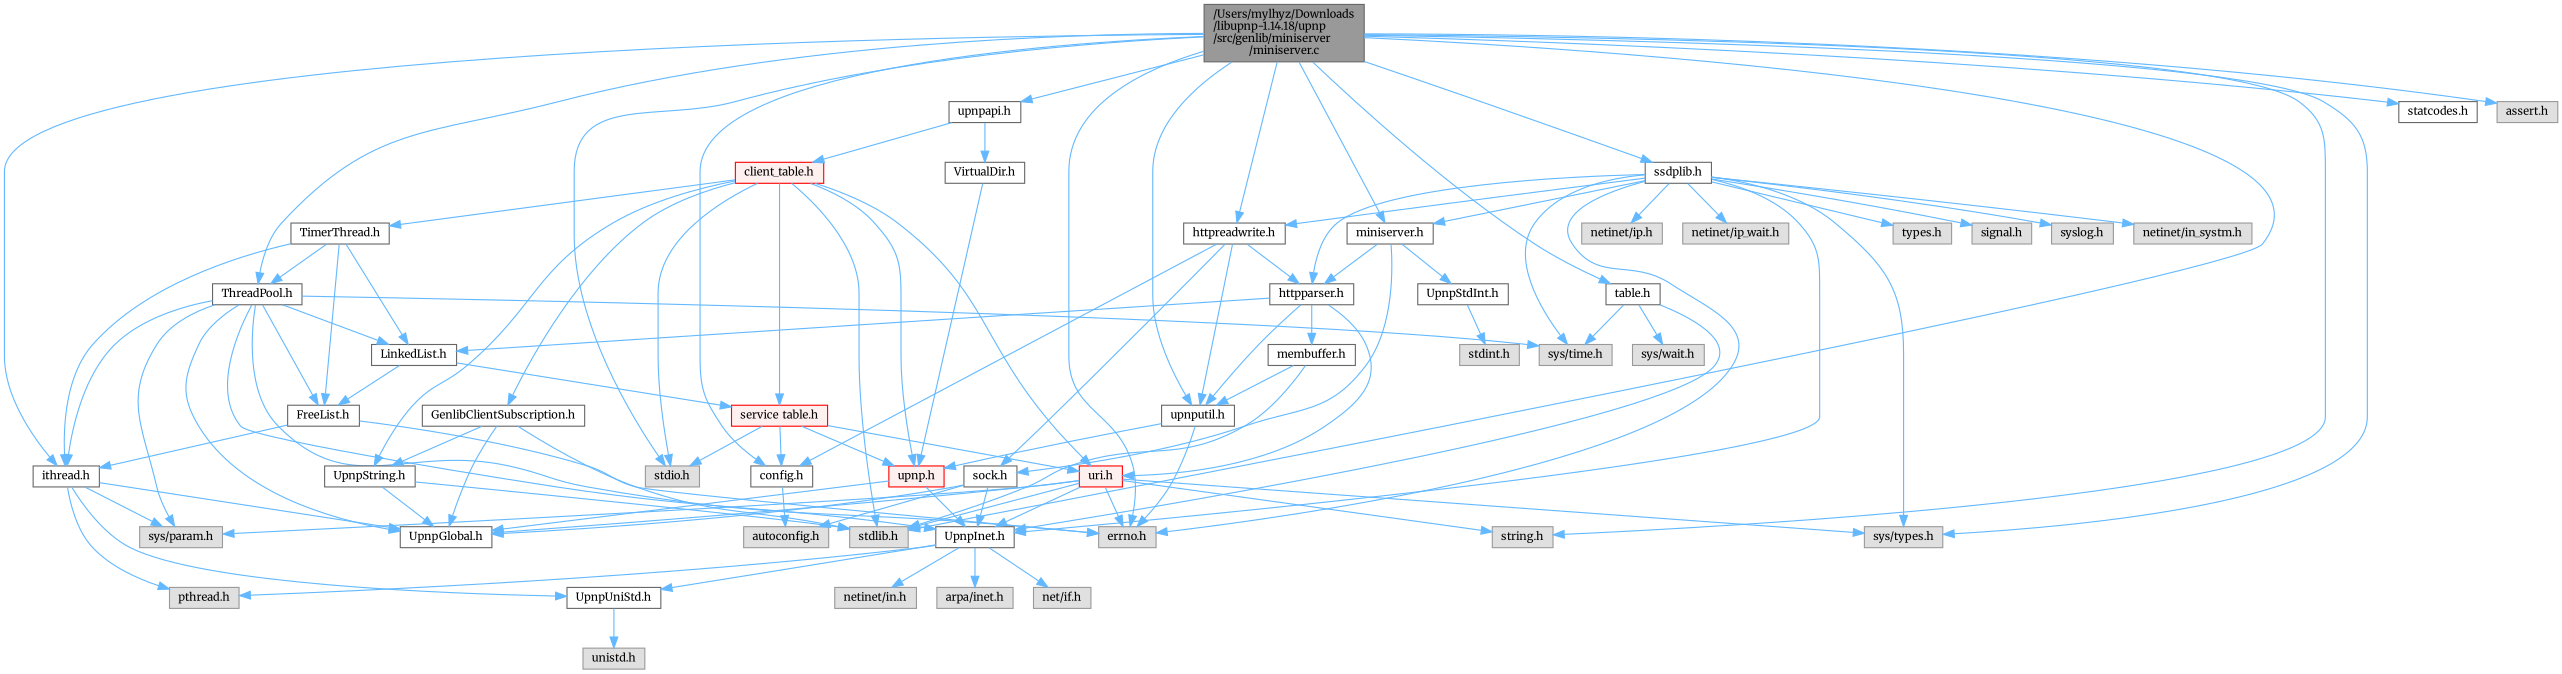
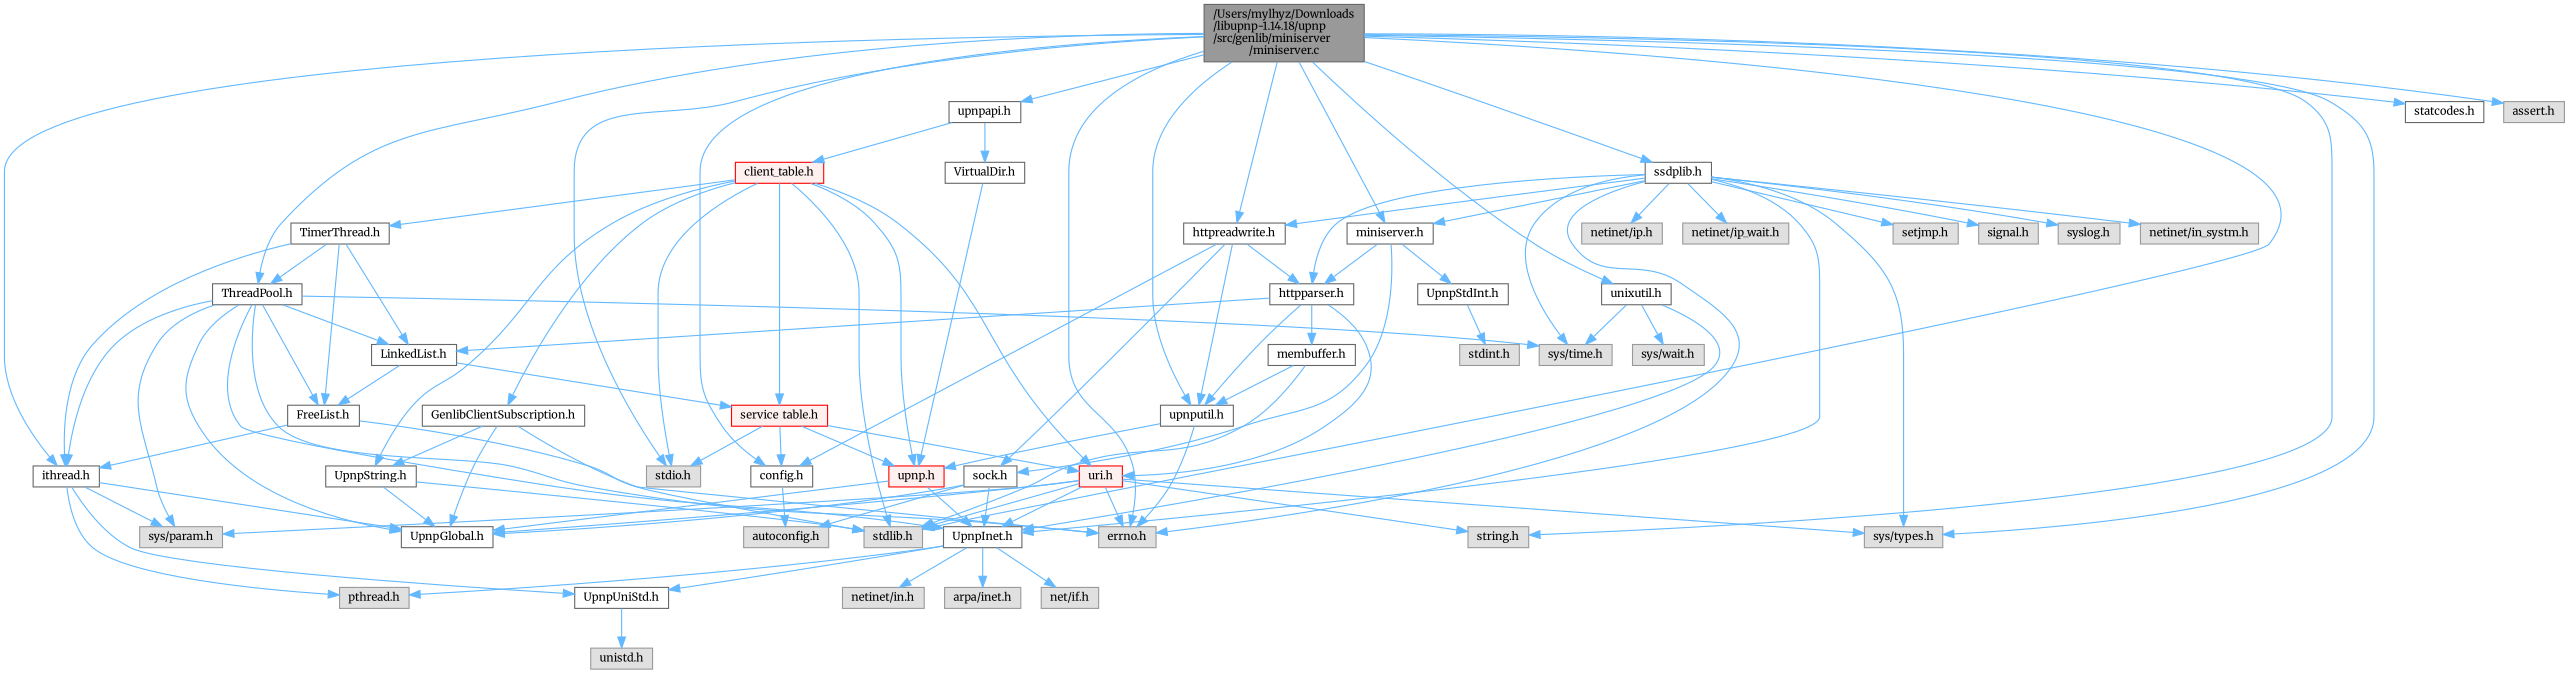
(1922, 234) -> (1926, 234)
(1633, 294) -> (1636, 294)
